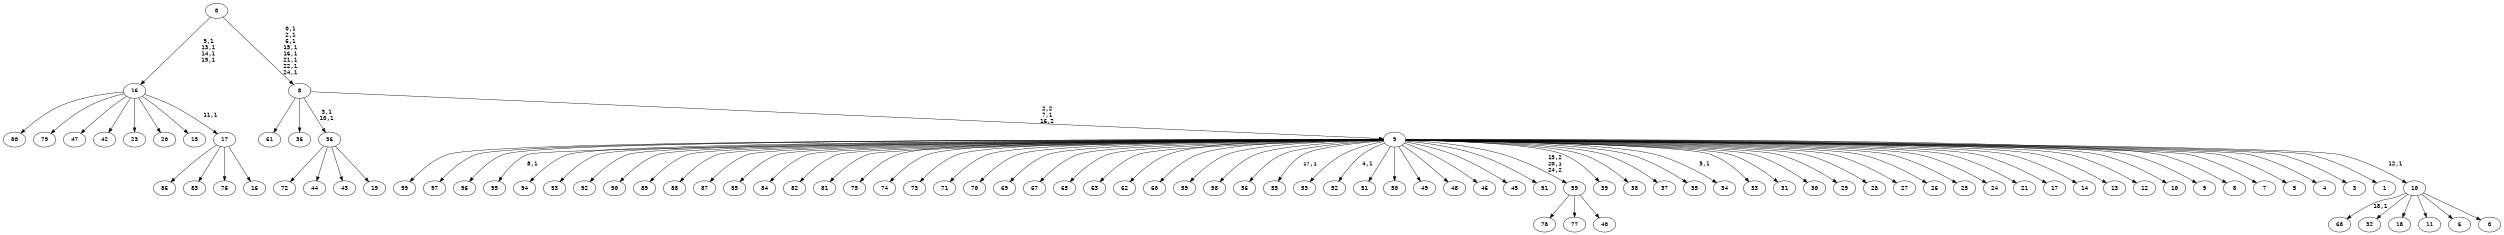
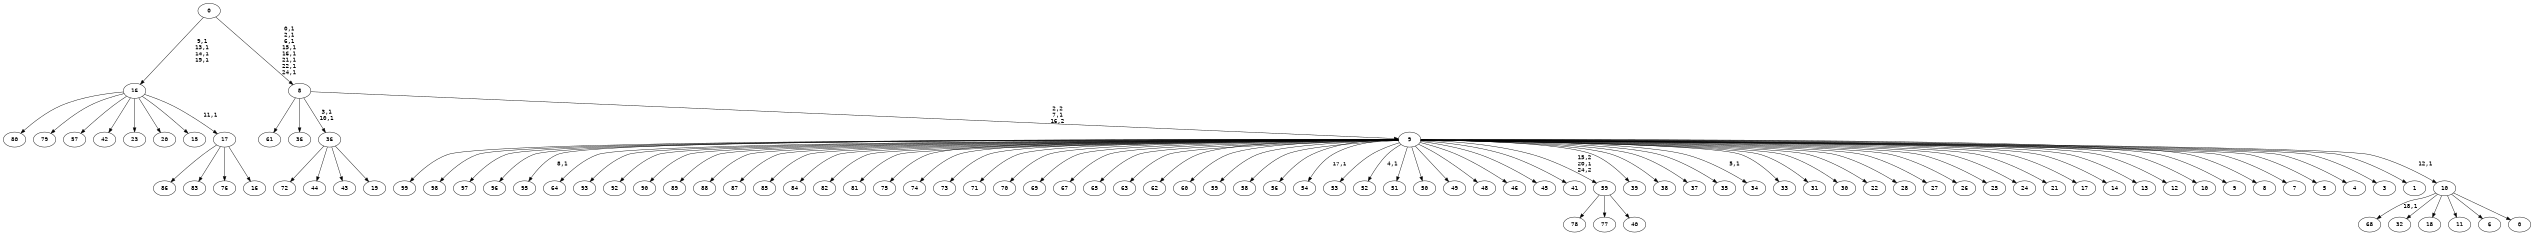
(75, 140) -> (75, 140)
none -> (435, 188)
(525, 188) -> (555, 188)
(1275, 188) -> (1305, 188)
(1545, 188) -> (1575, 188)
(1845, 188) -> (1875, 188)
